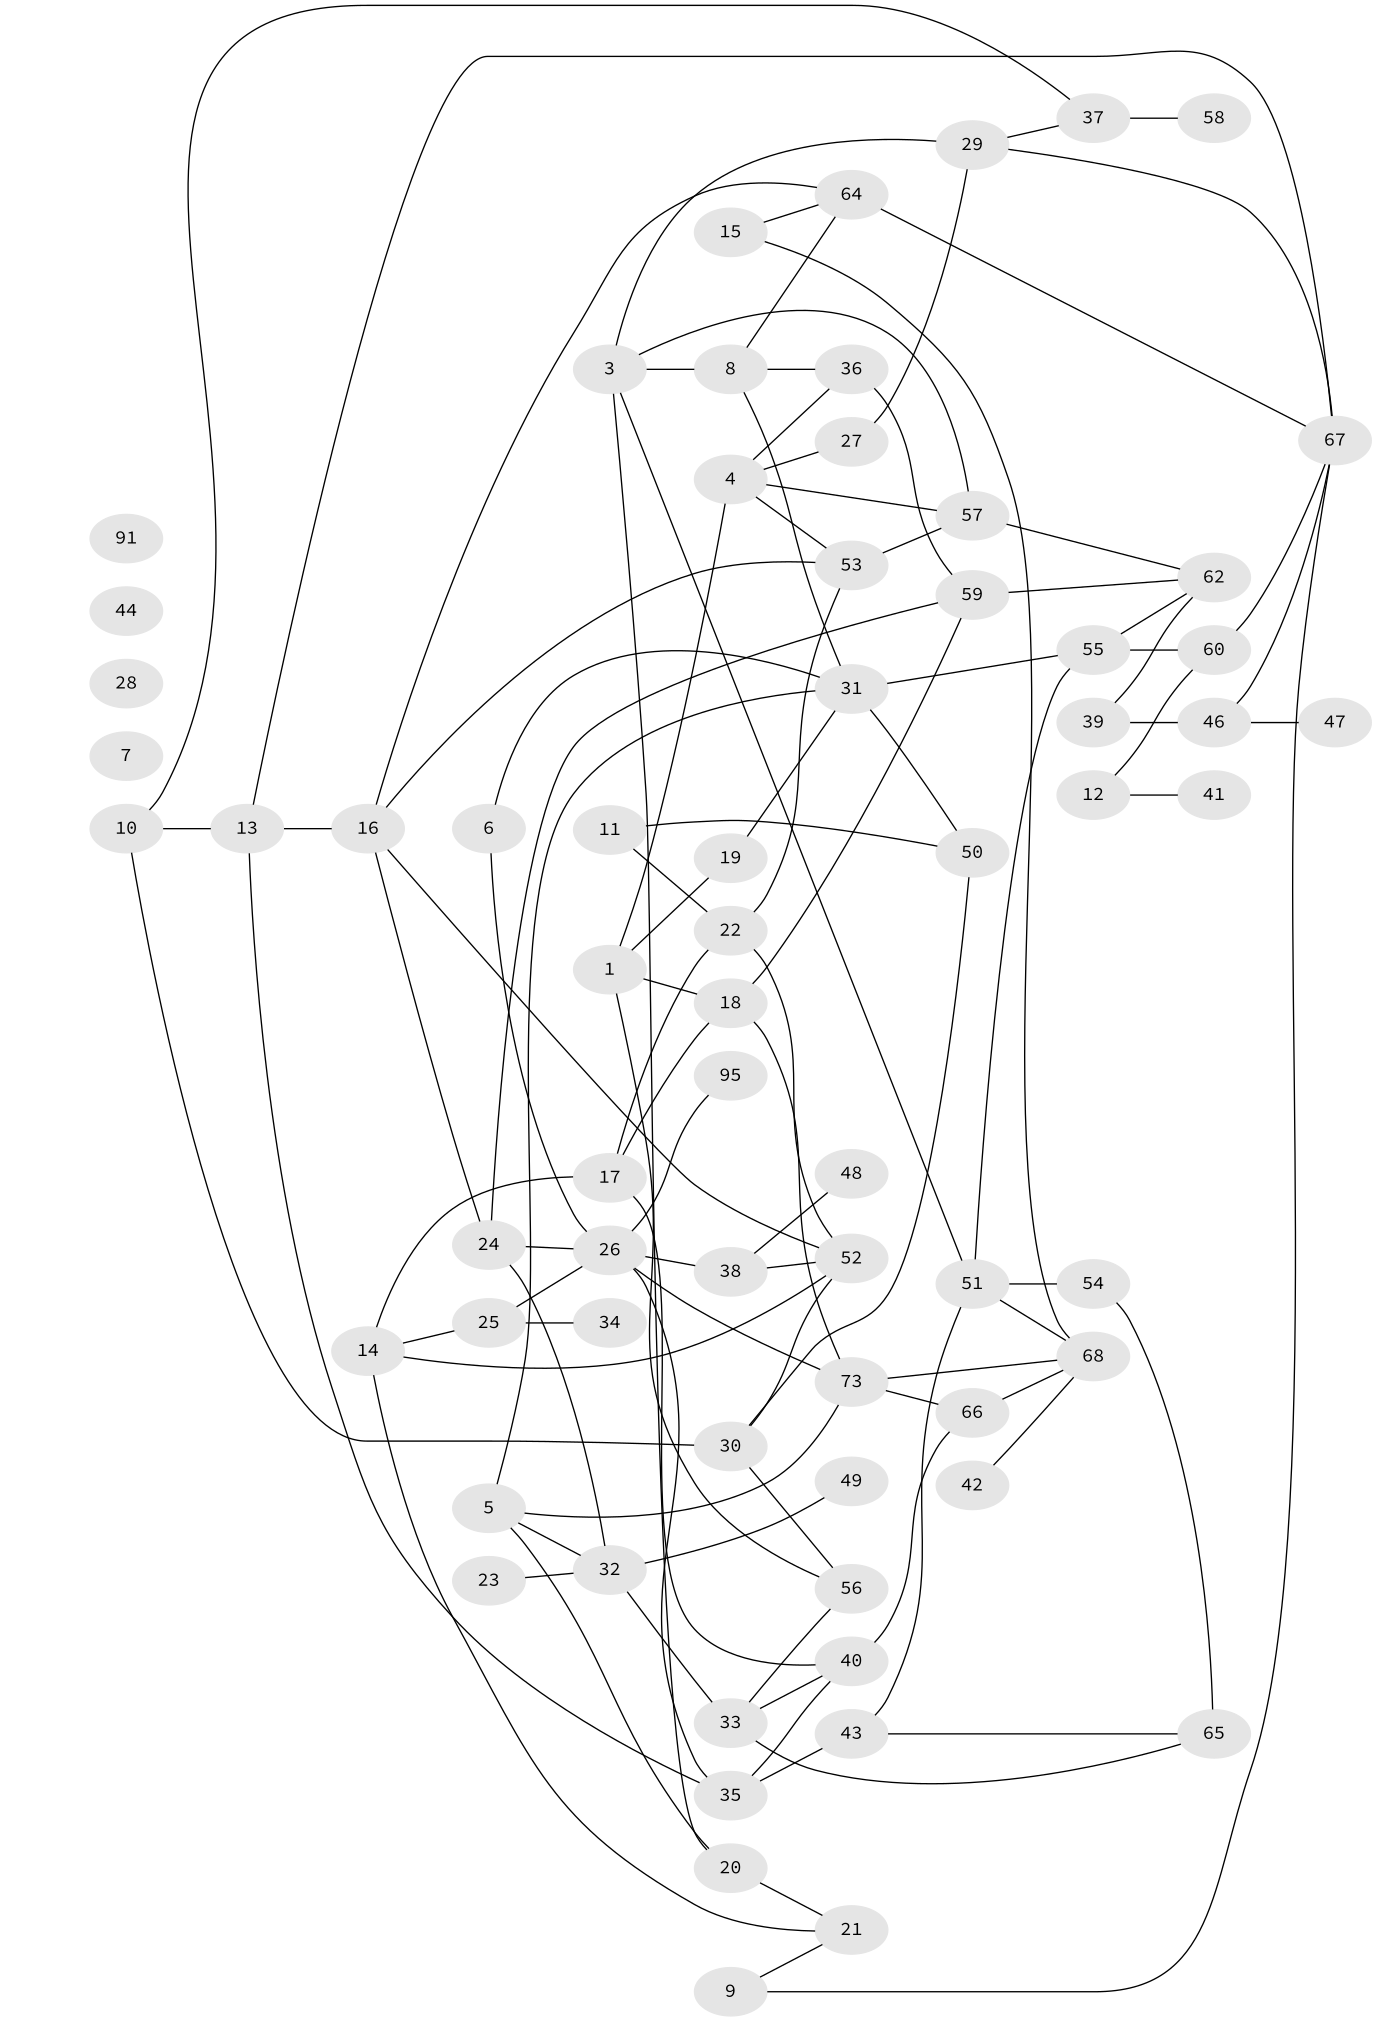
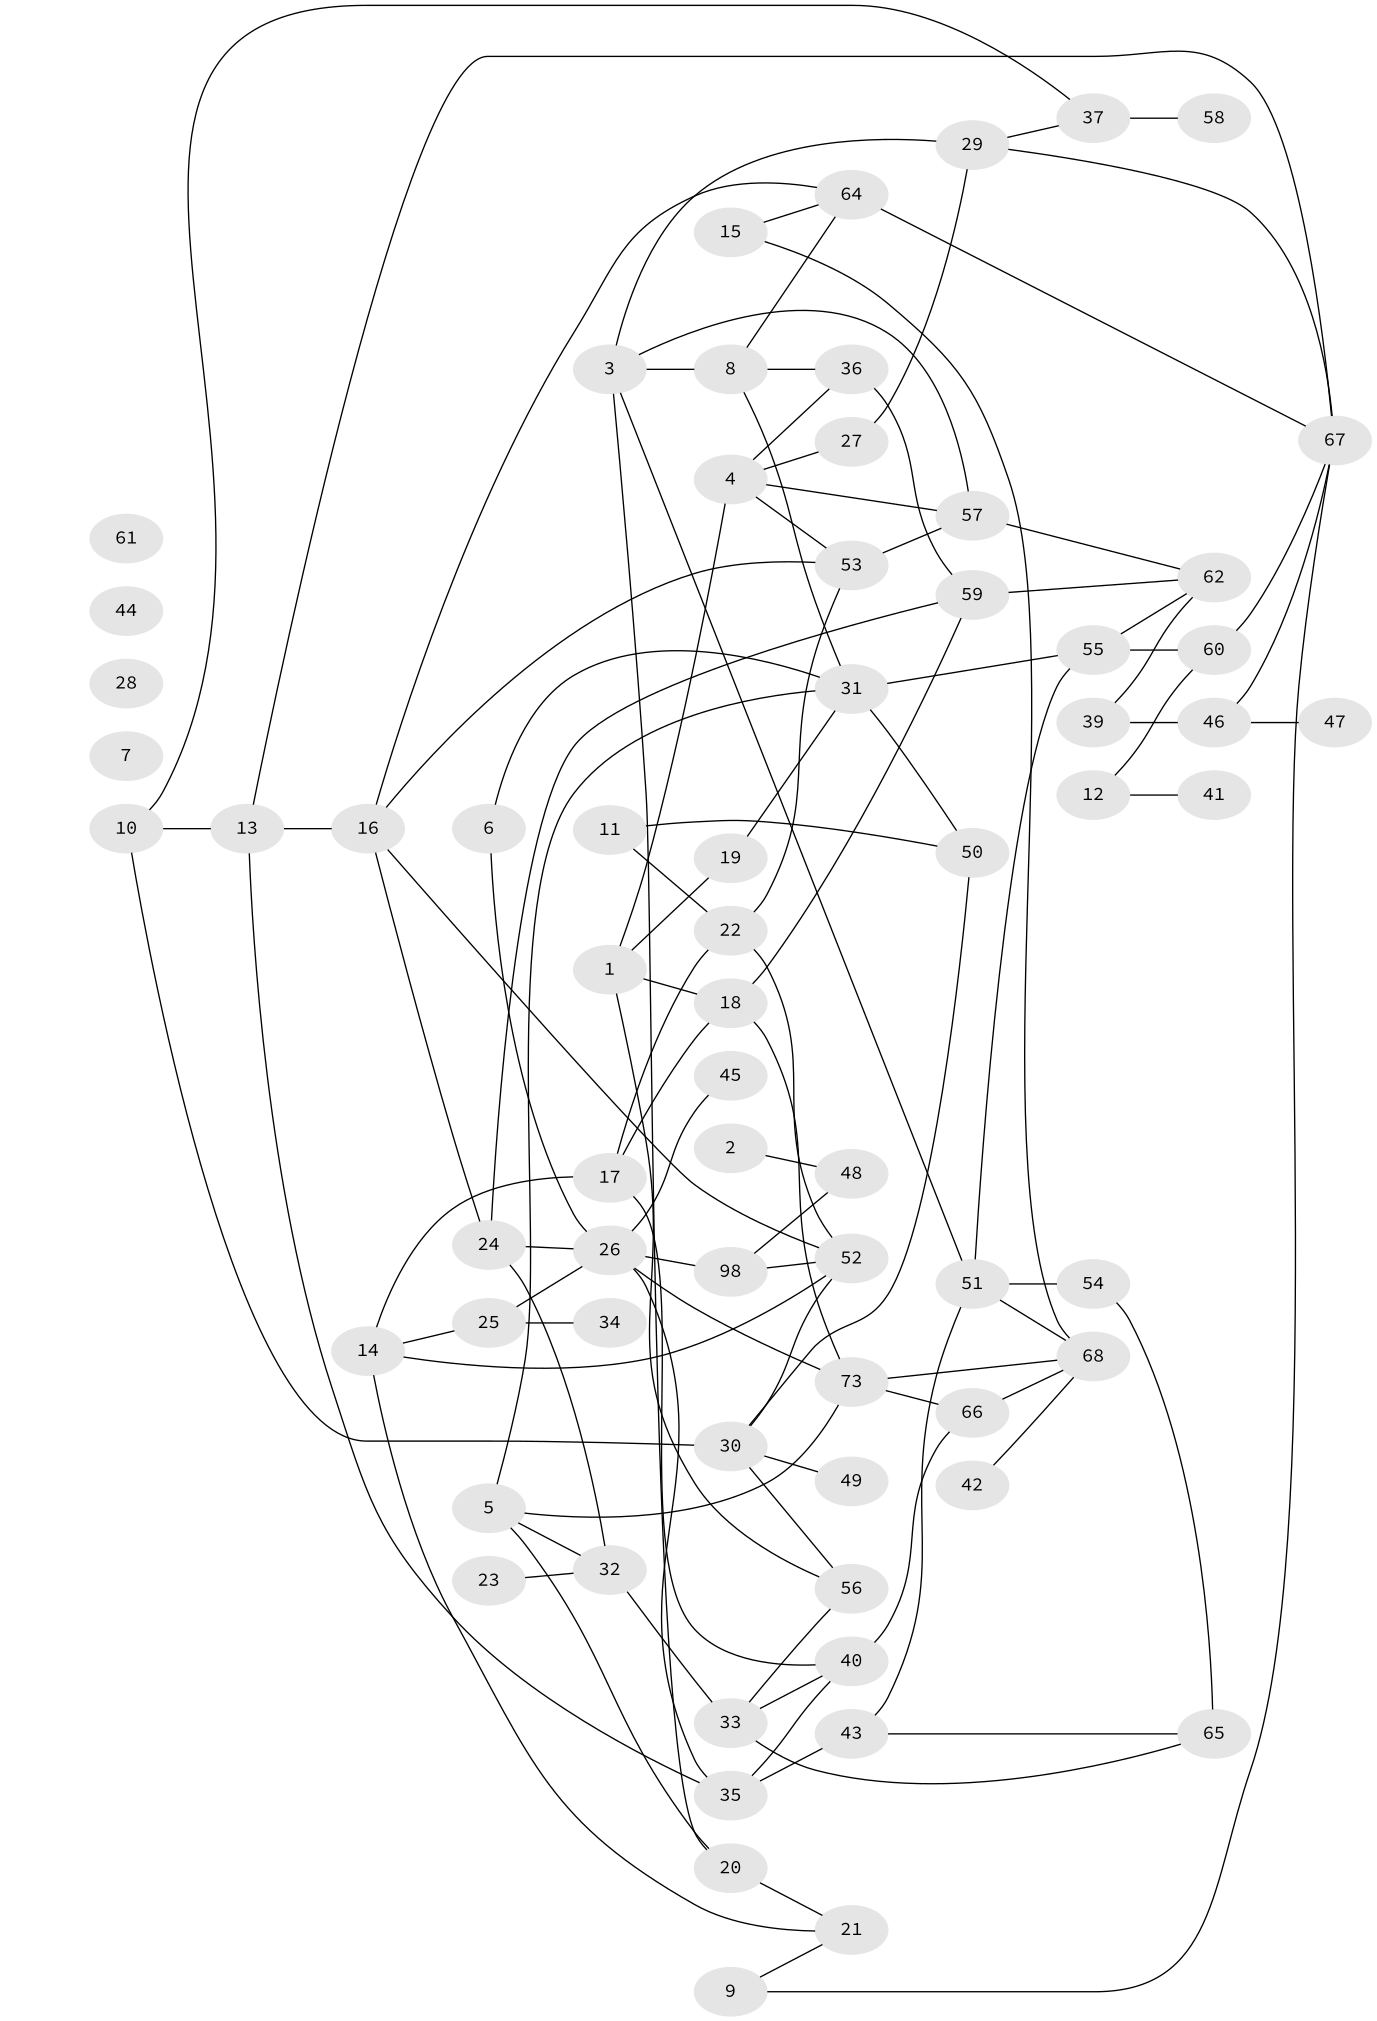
(126, 539) -> (126, 539)
(731, 1076) -> (731, 1076)
none -> (731, 1148)
(731, 1272) -> (731, 1272)
(733, 1539) -> (783, 1462)
